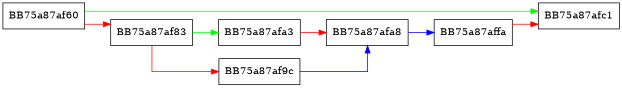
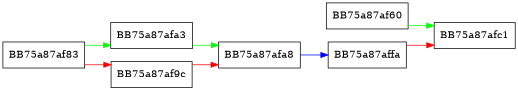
(94, 24) -> none
(310, 33) -> (202, 45)
(343, 72) -> (202, 65)
